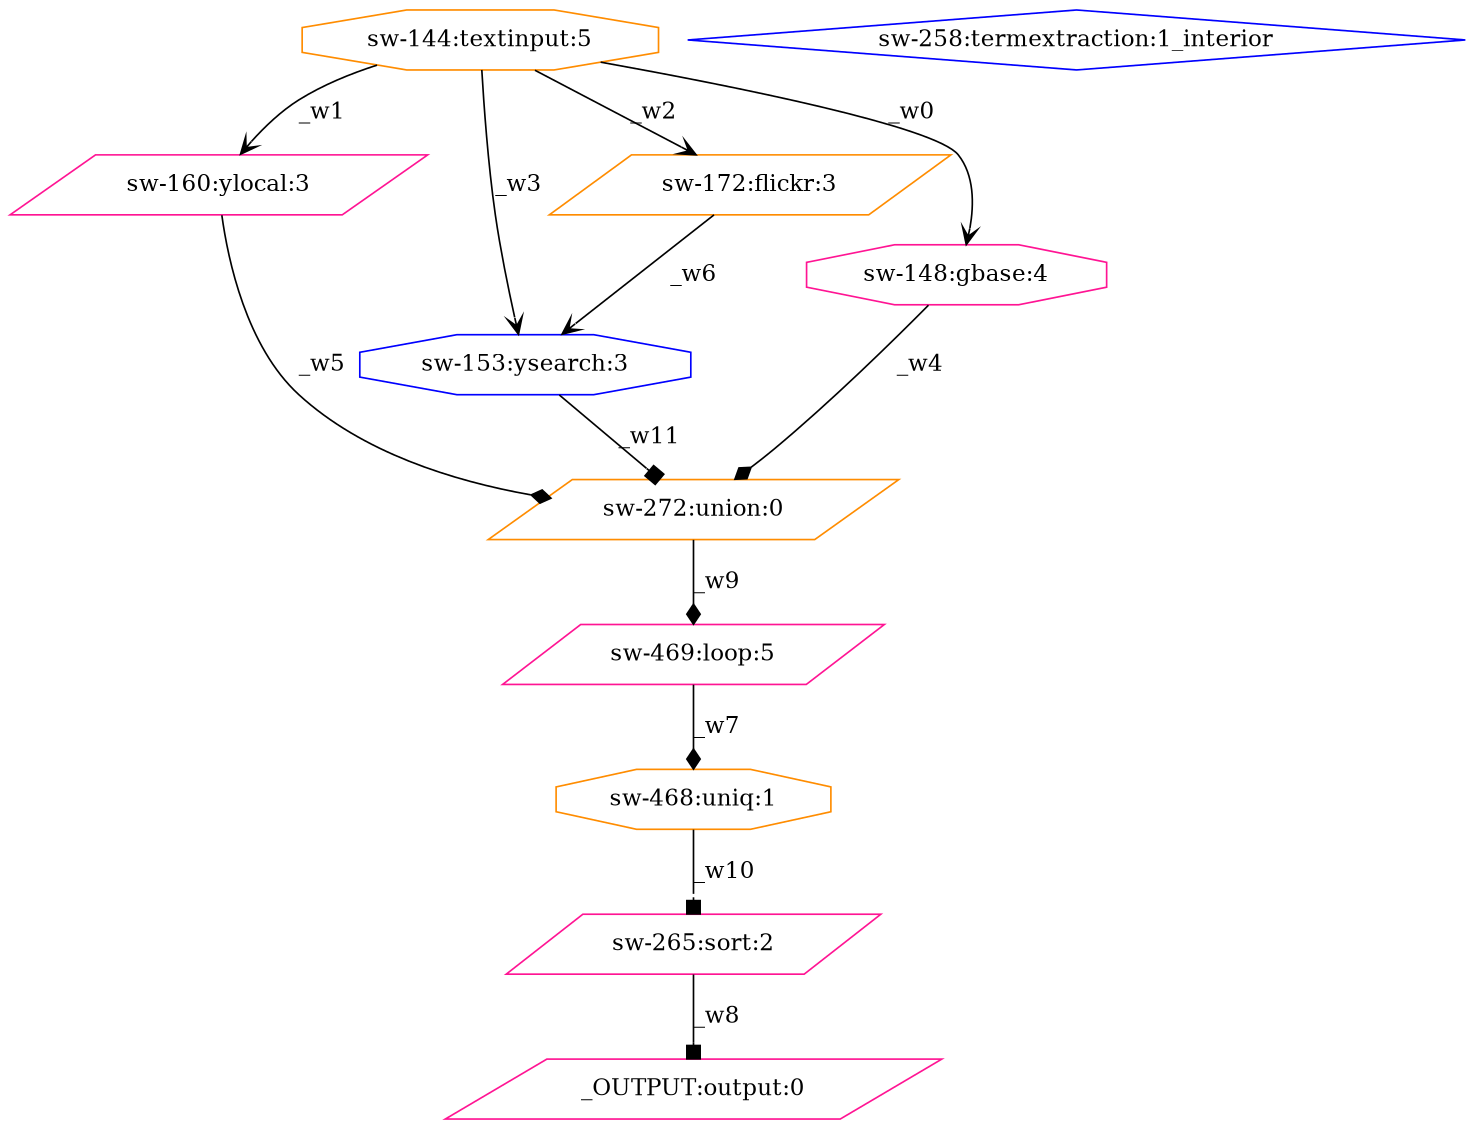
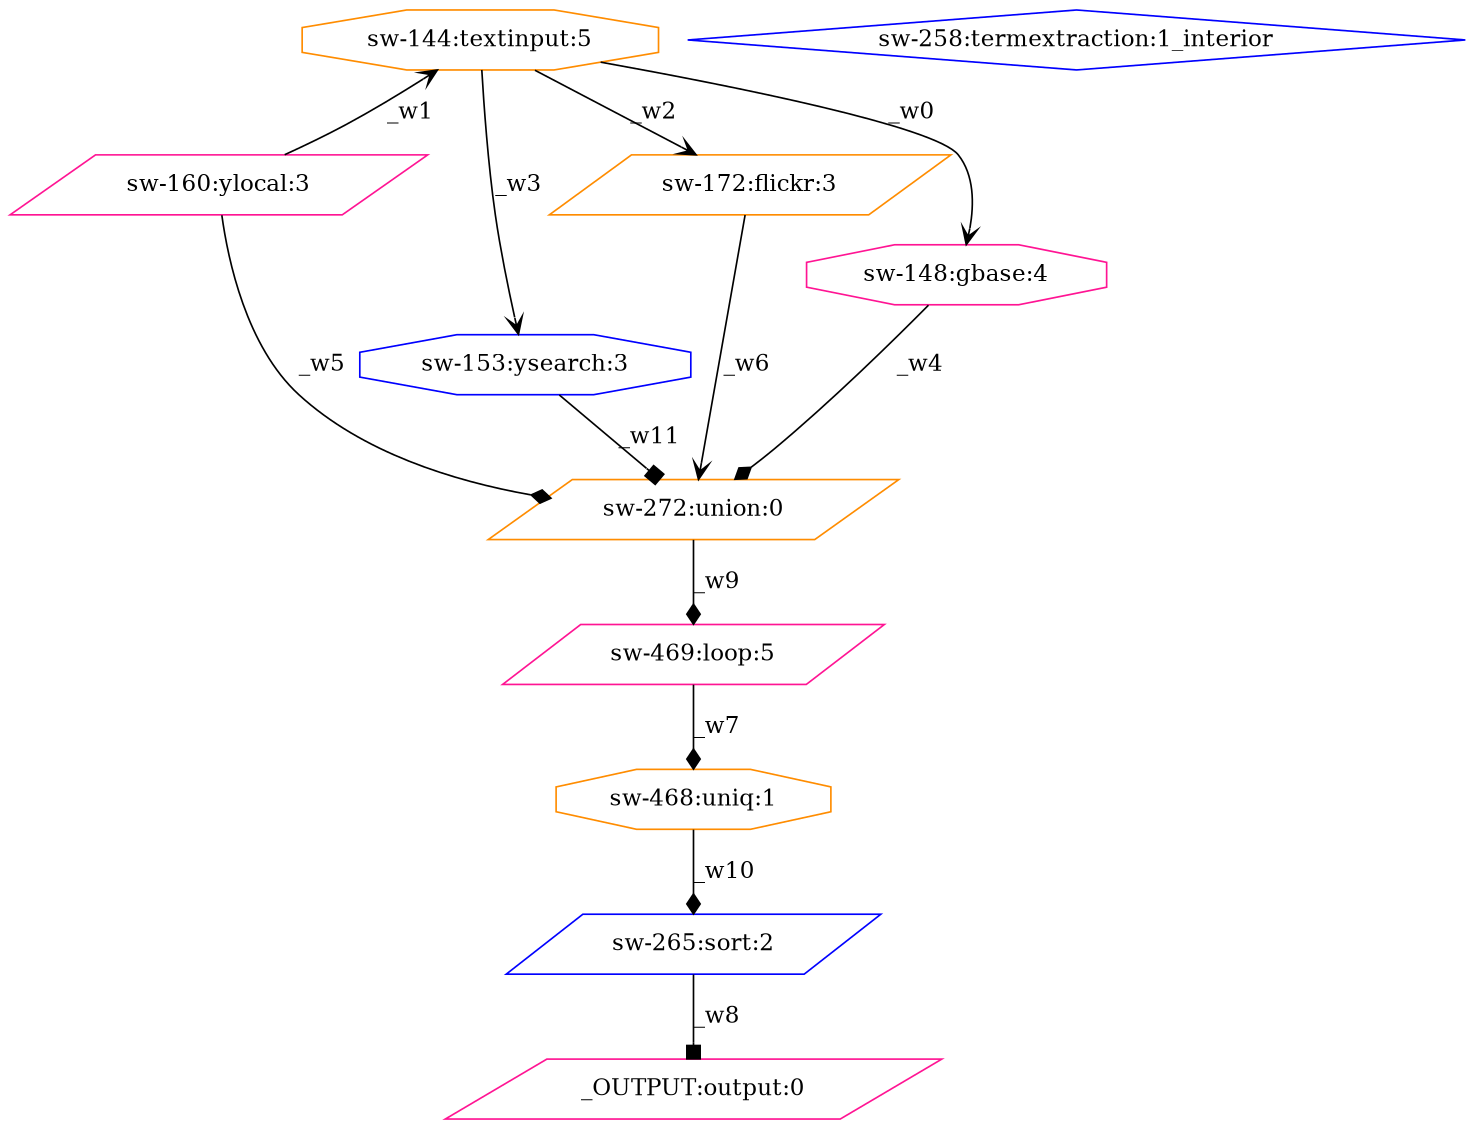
(309, 94) -> (355, 119)
(645, 269) -> (723, 339)
(694, 862) -> (694, 862)
(694, 944) -> (694, 944)
